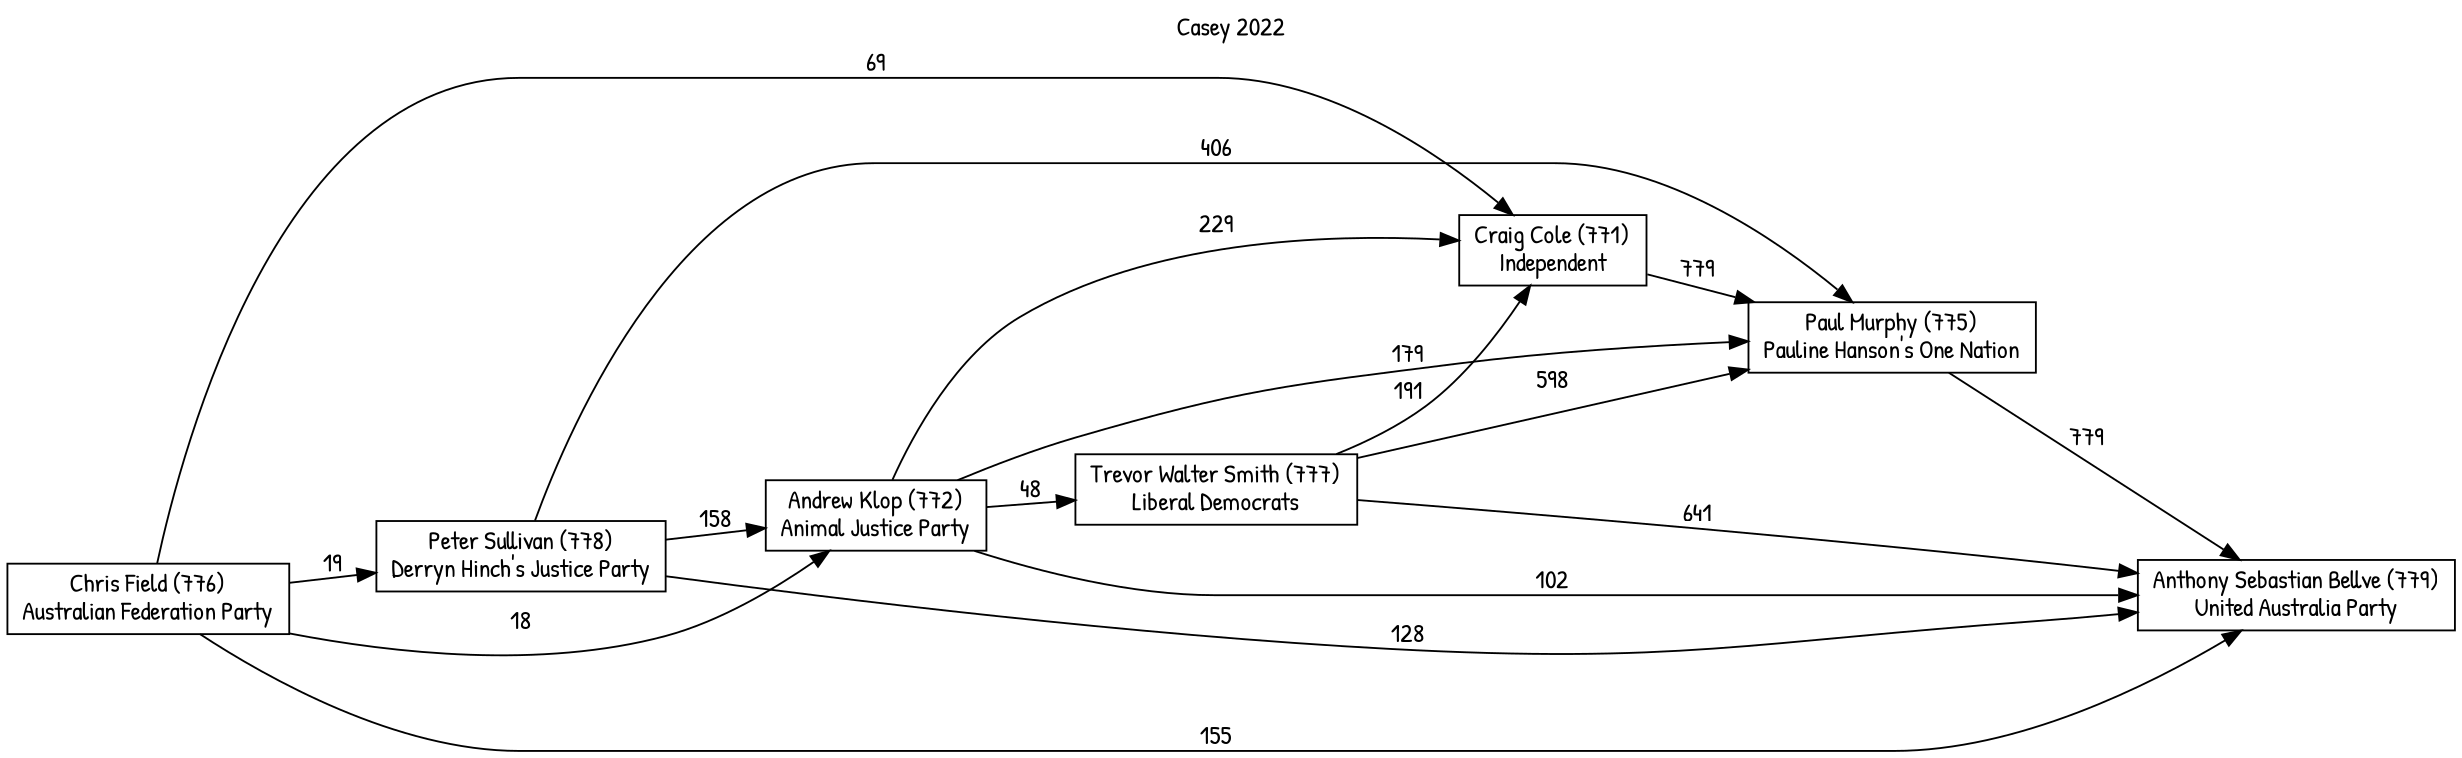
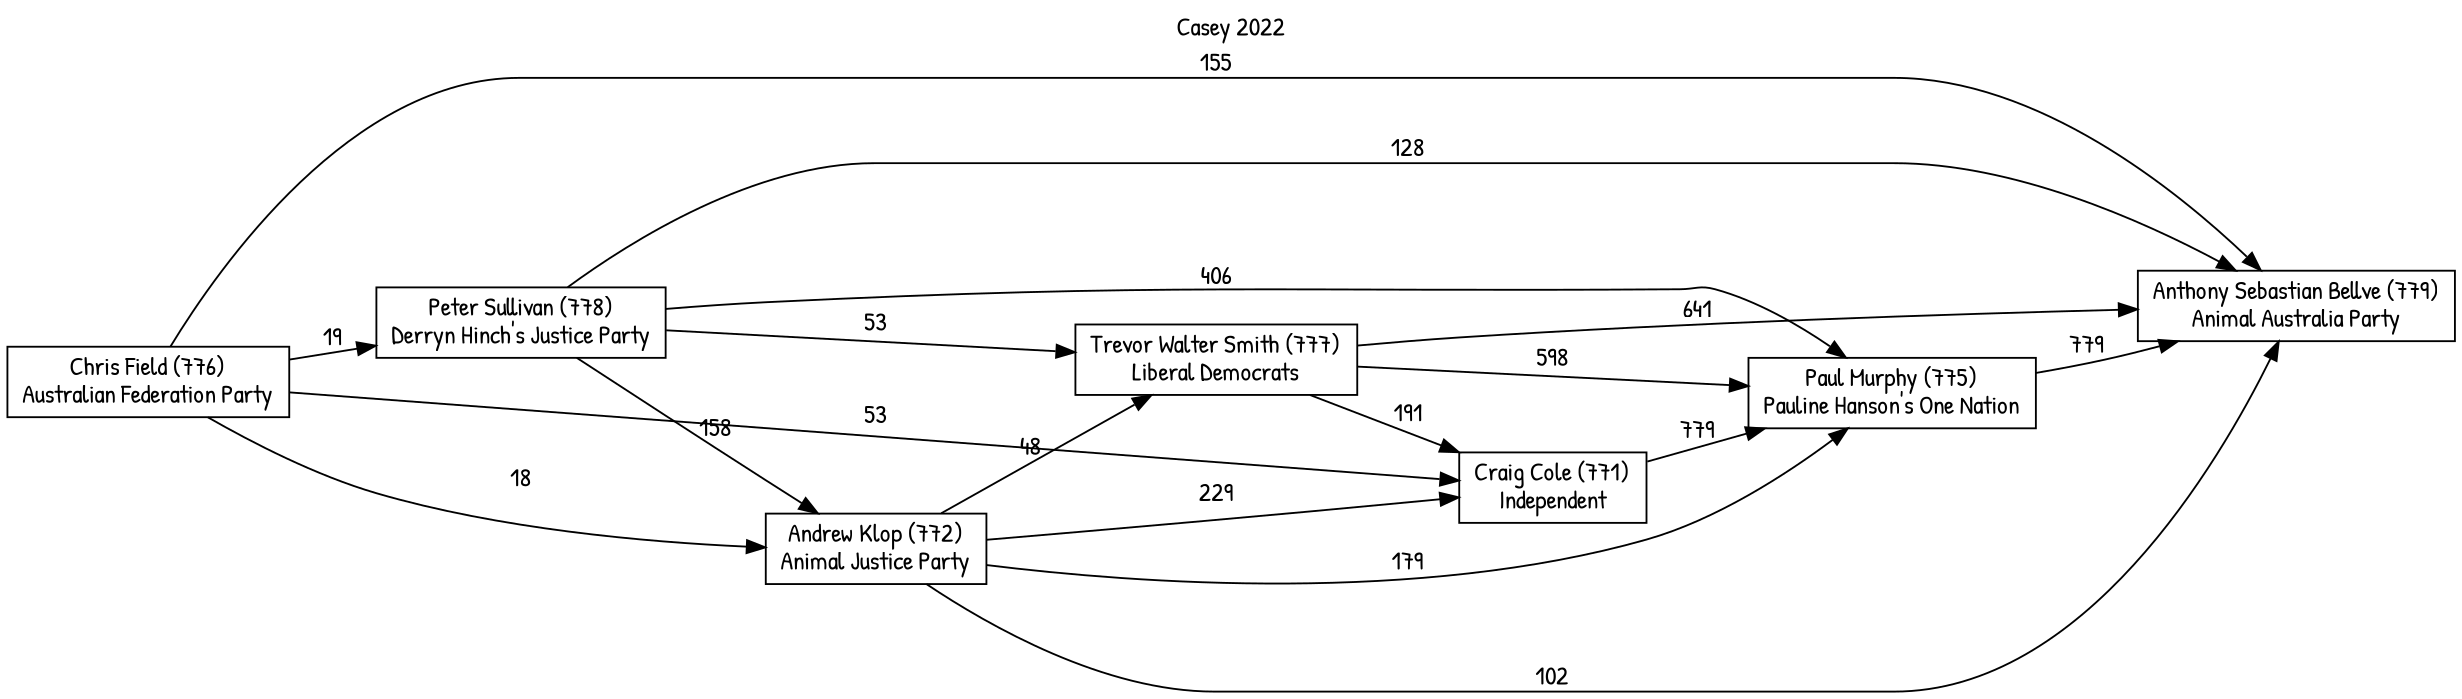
(876, 64) -> (876, 416)
none -> (861, 341)
(2296, 595) -> (2296, 306)
